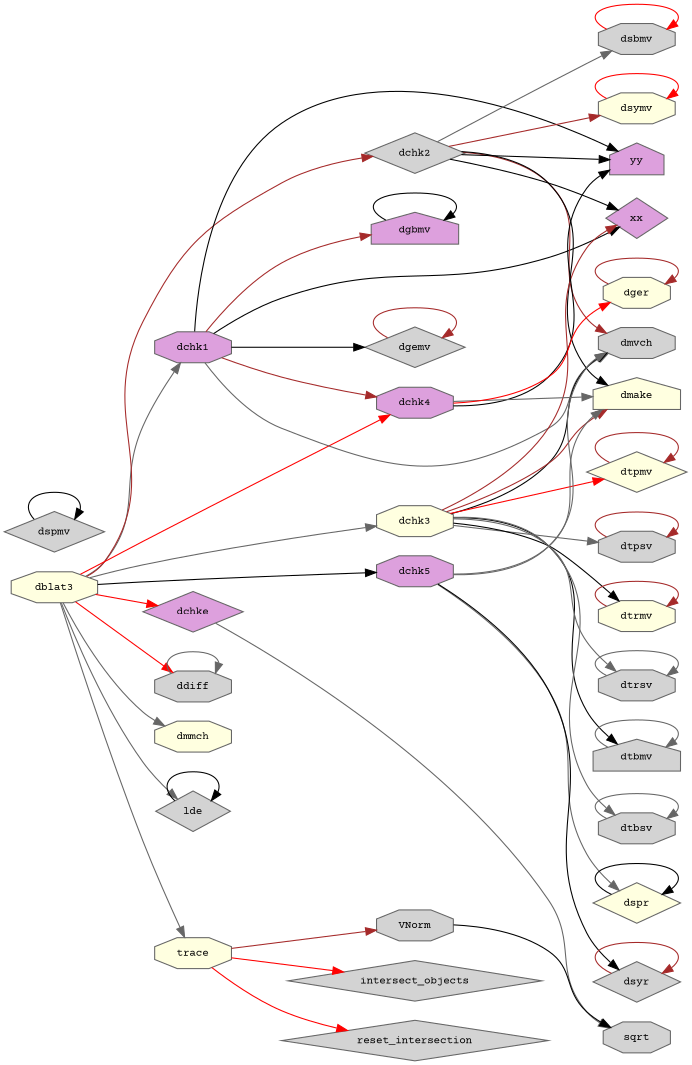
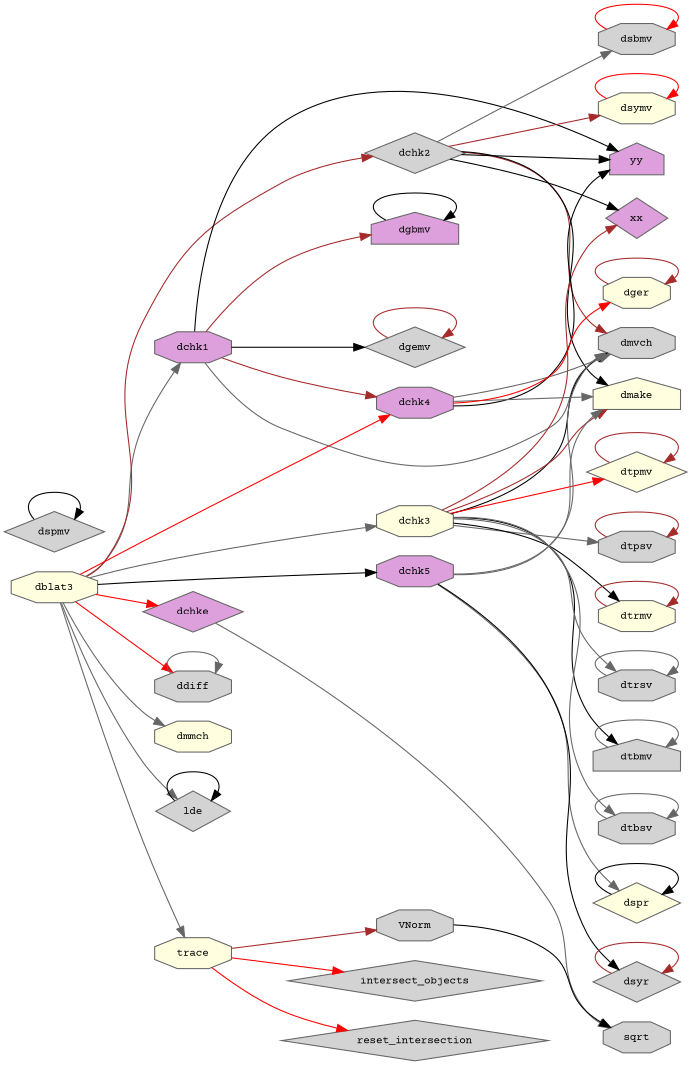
(409, 276) -> none
none -> (517, 385)
